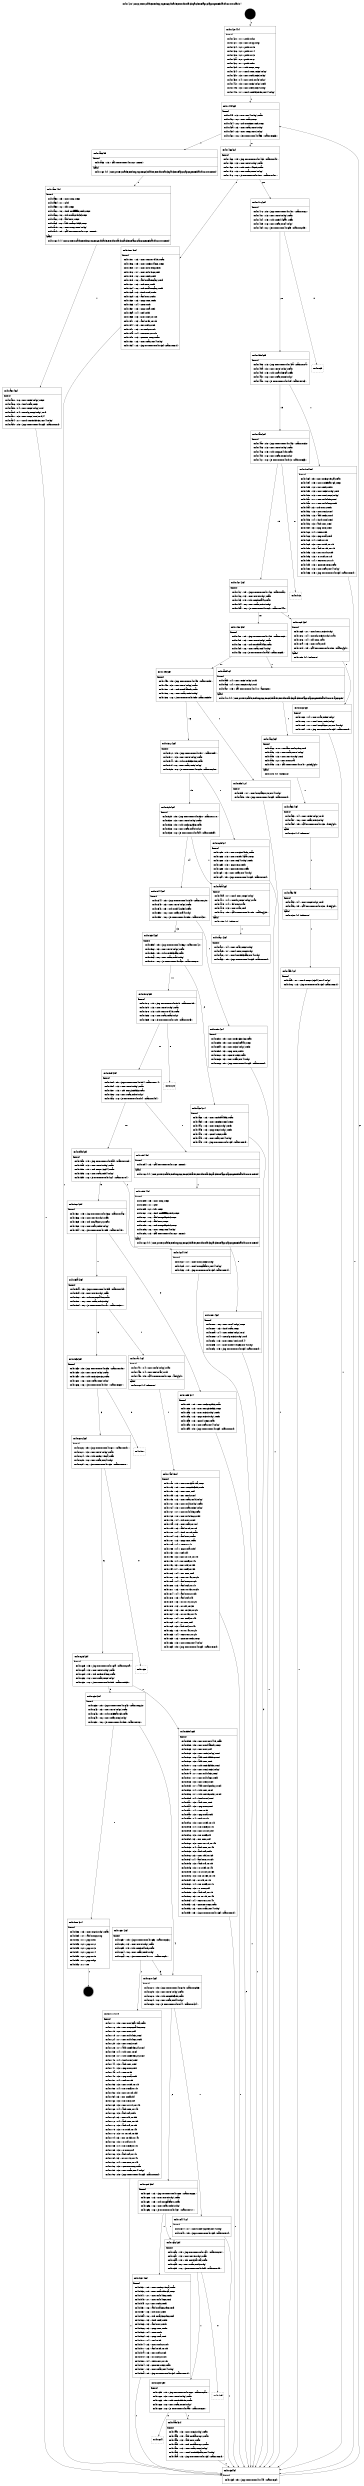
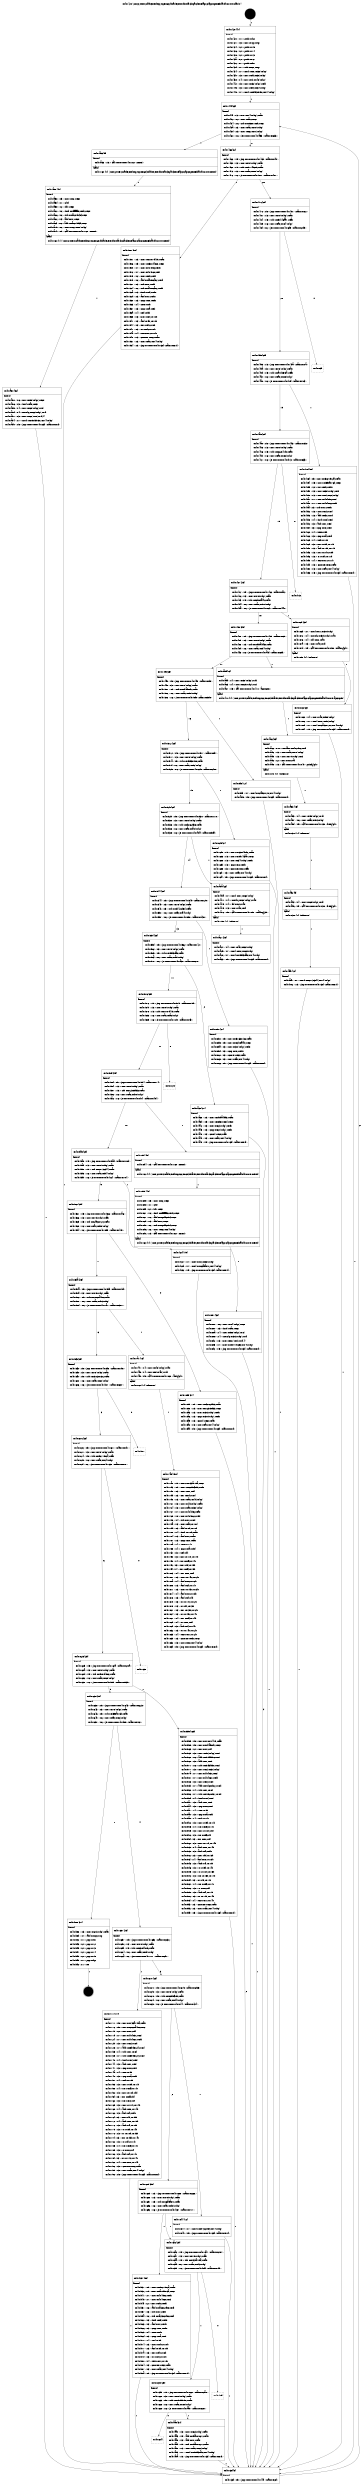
(172, 1847) -> (129, 1826)
(239, 2038) -> none
